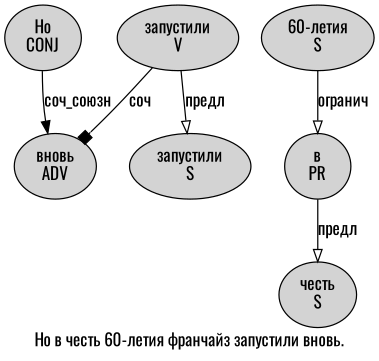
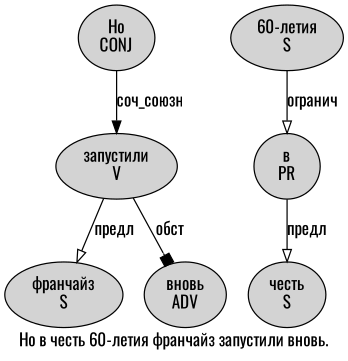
(43, 96) -> (117, 96)
(141, 102) -> (170, 231)
(190, 166) -> (64, 295)
